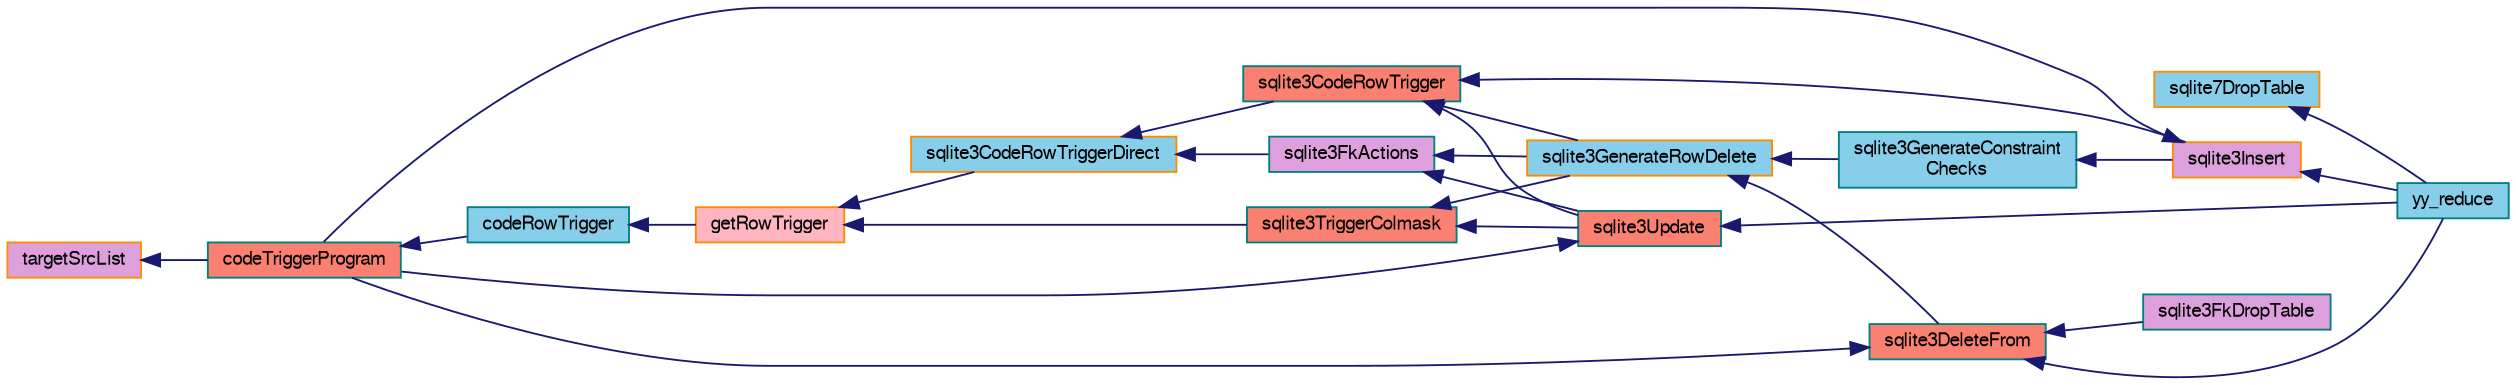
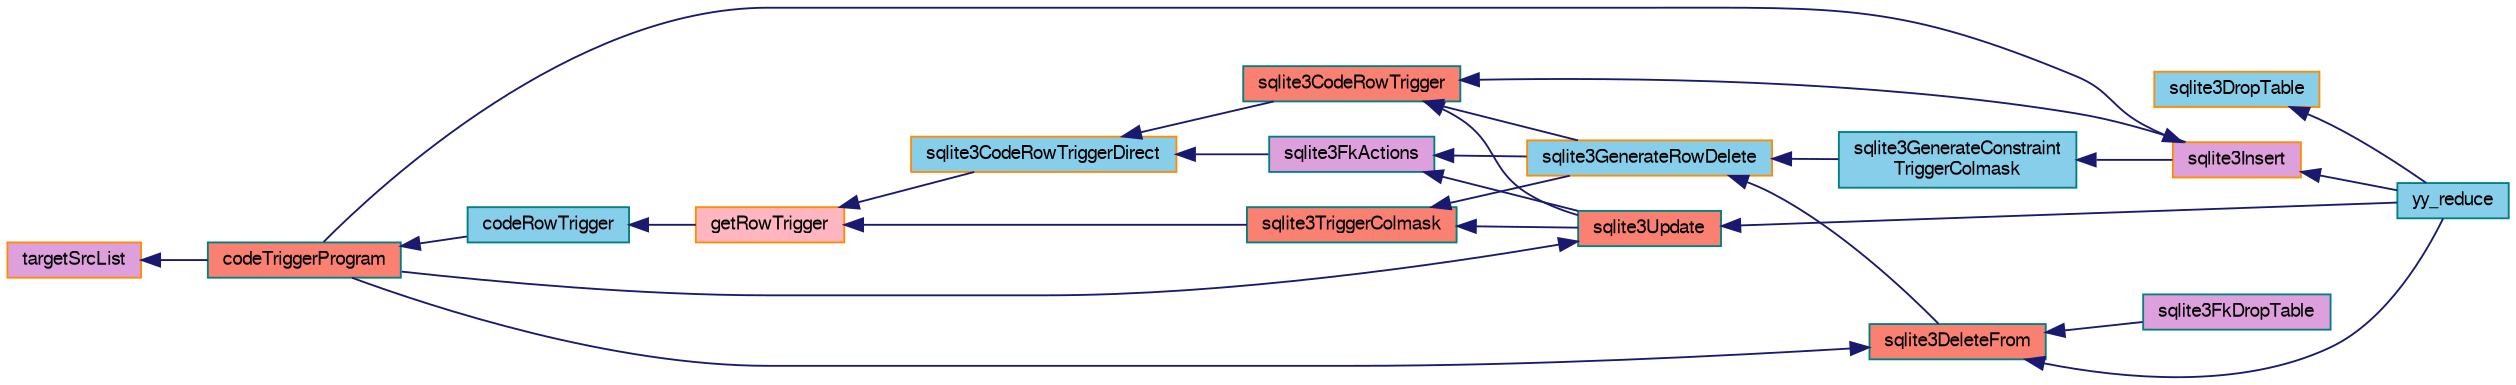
(2237, 89) -> (2237, 89)
(1958, 160) -> (1958, 160)
